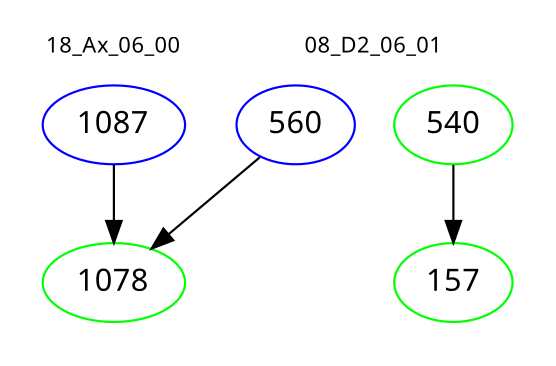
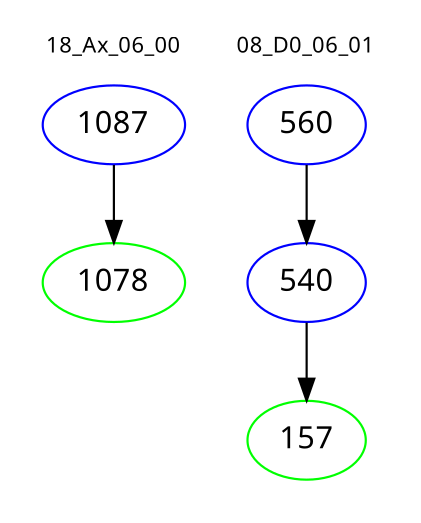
(375, 47) -> (307, 47)
(453, 125) -> (307, 283)
(233, 180) -> (307, 193)
